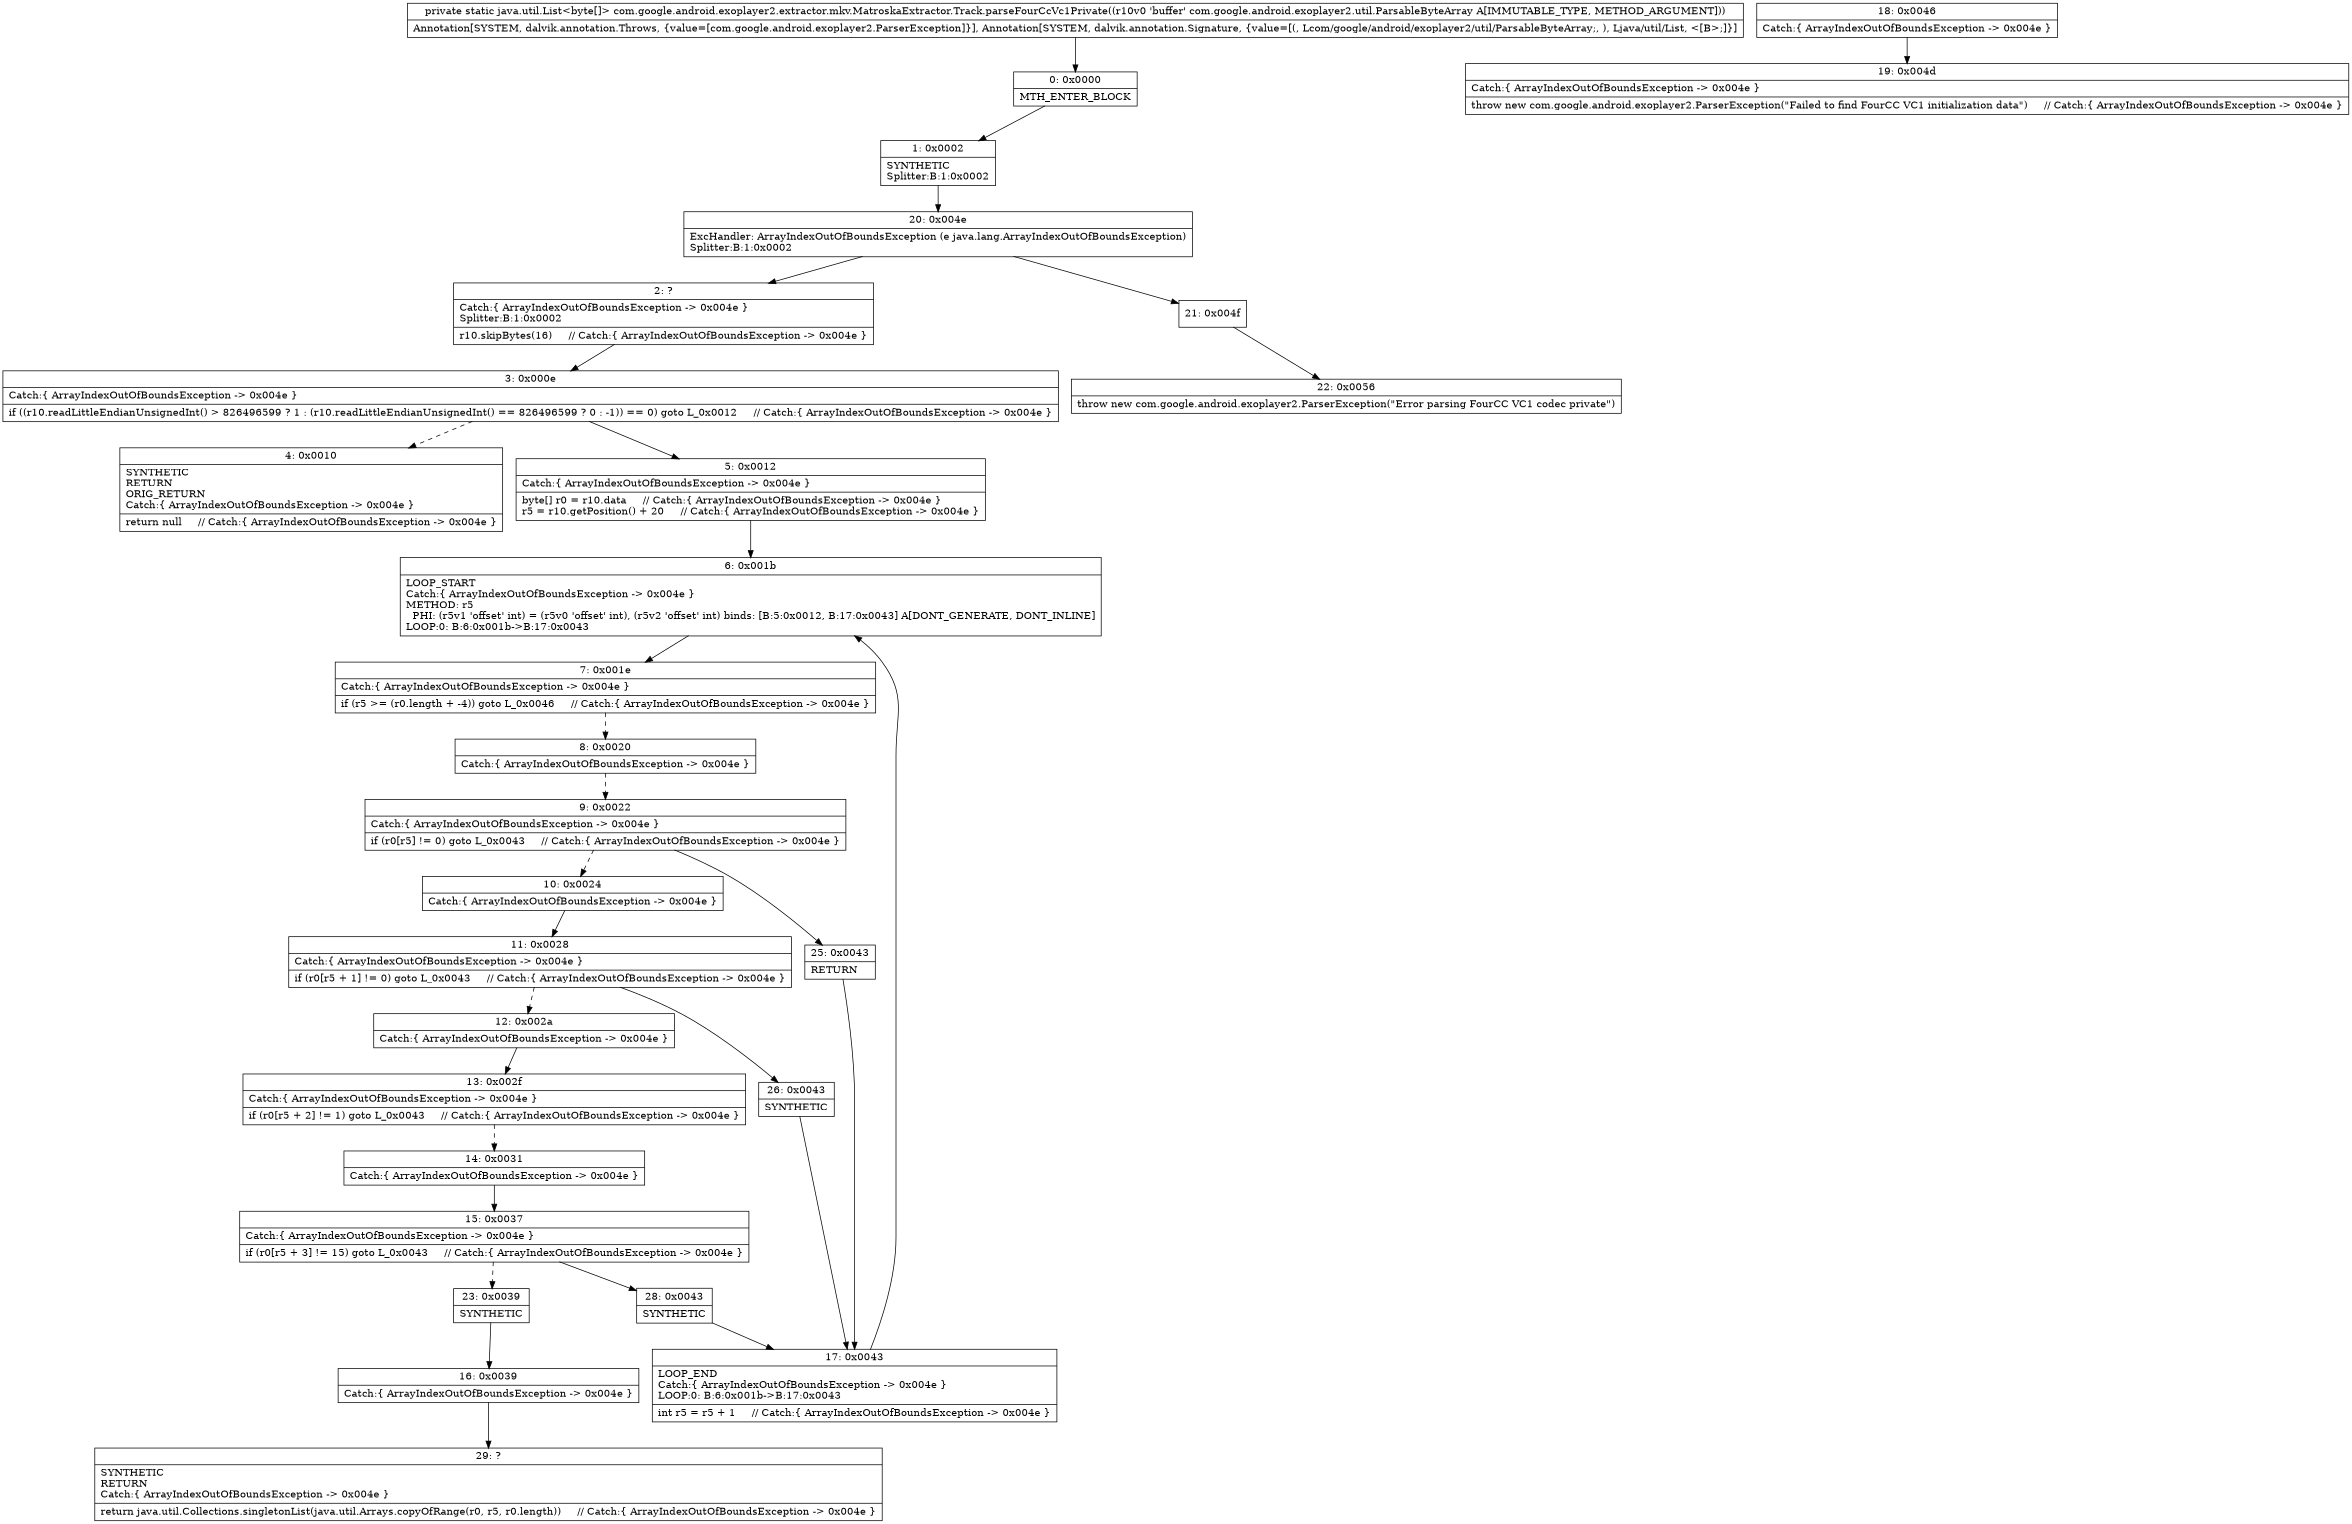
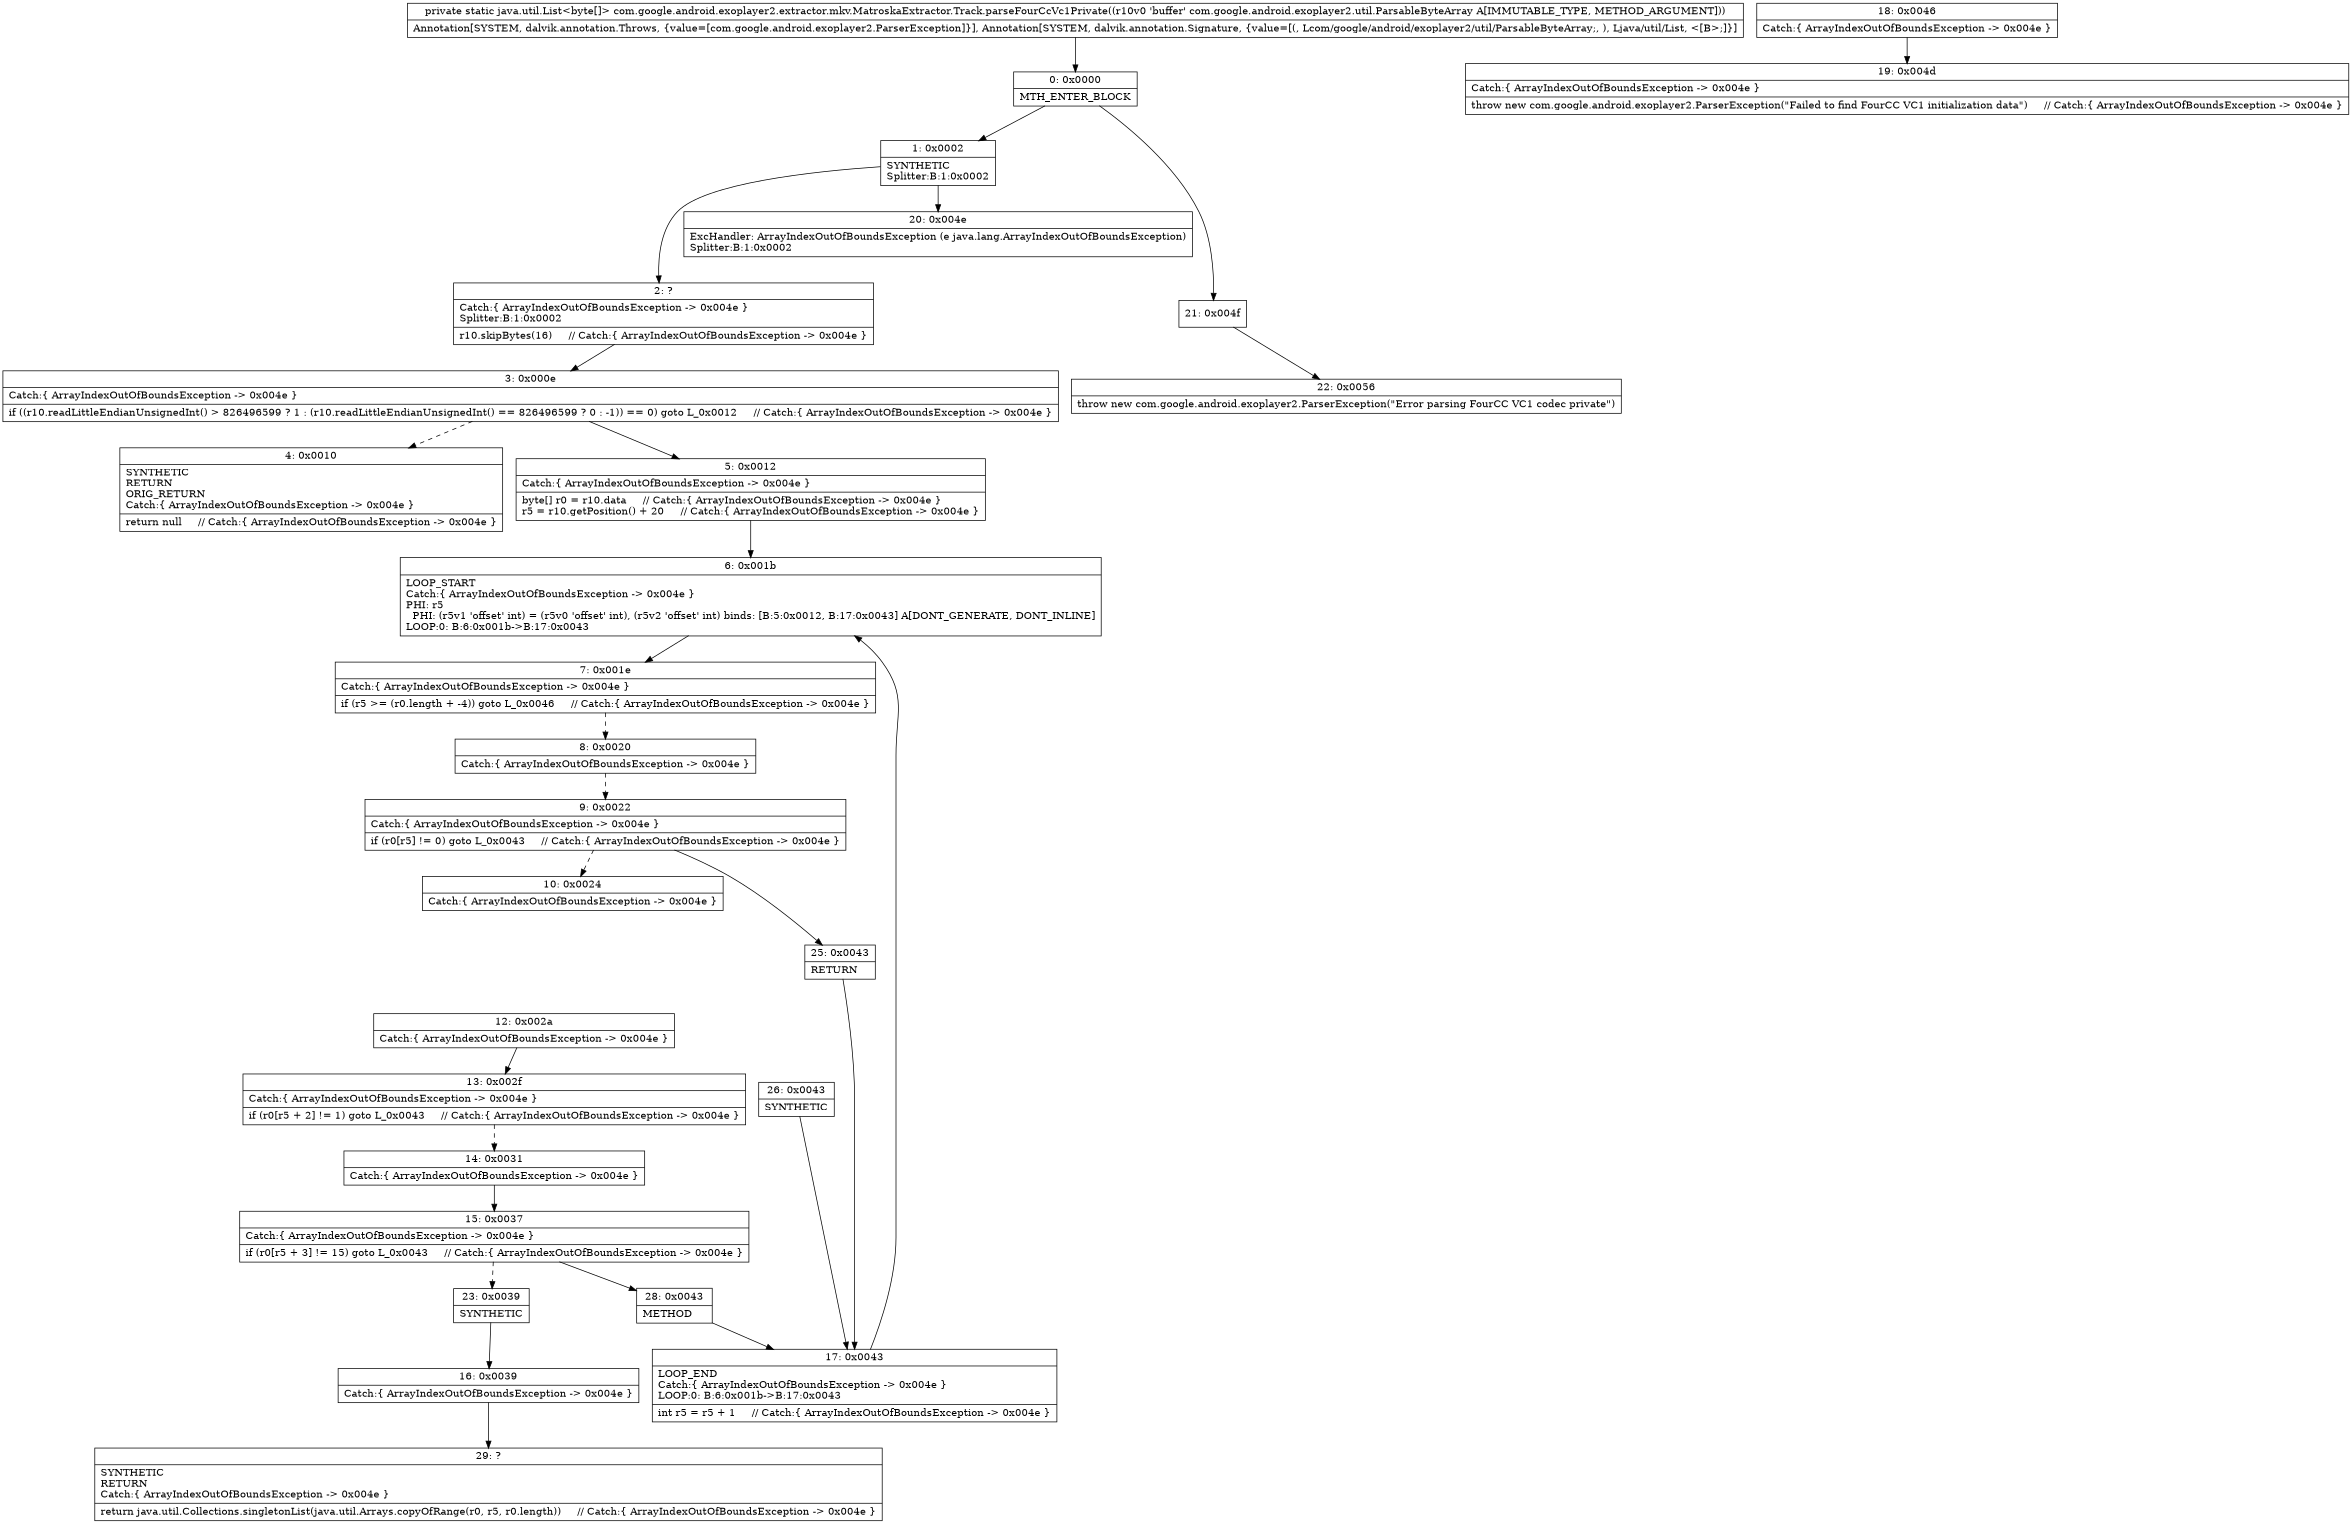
(819, 269) -> (742, 185)
(1092, 279) -> (1182, 185)
(442, 605) -> (427, 605)
(540, 962) -> none
(674, 1314) -> (668, 1314)
